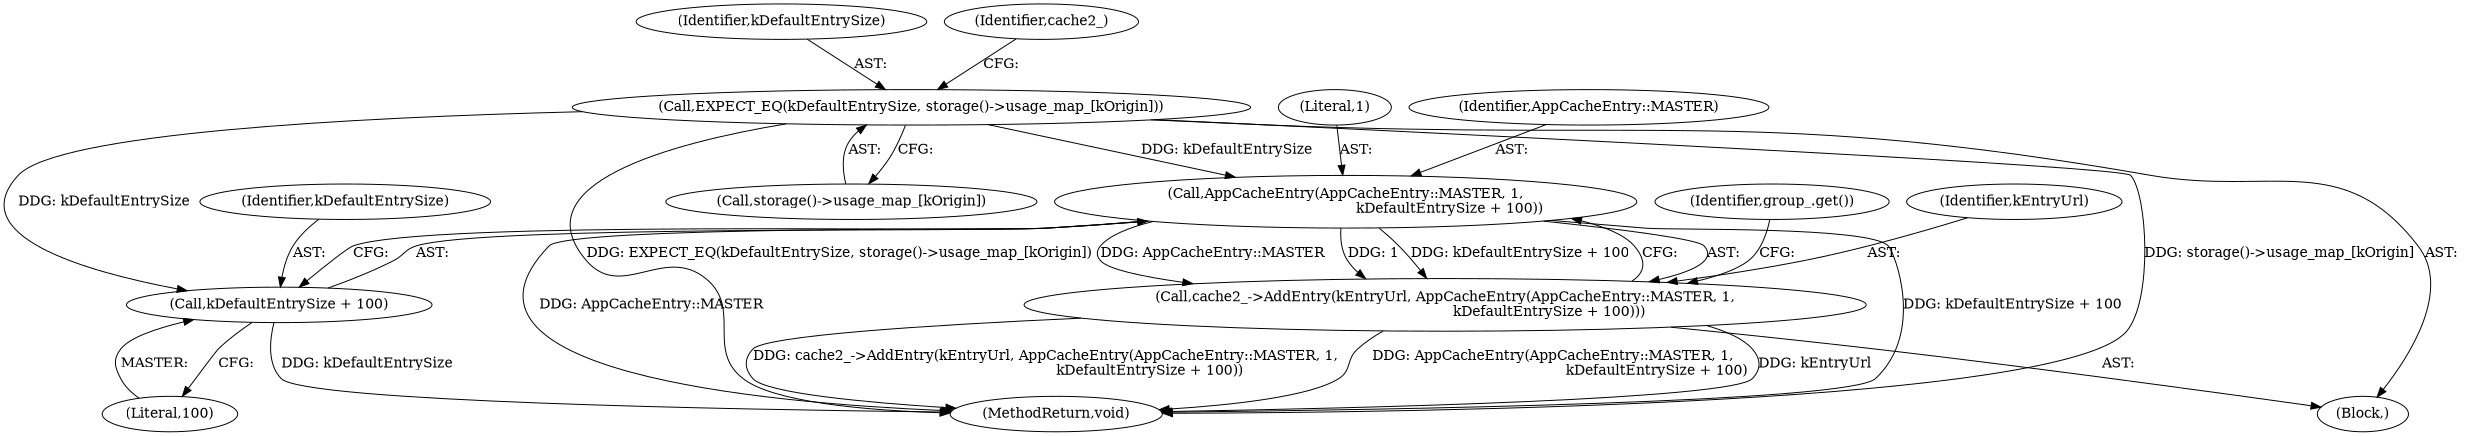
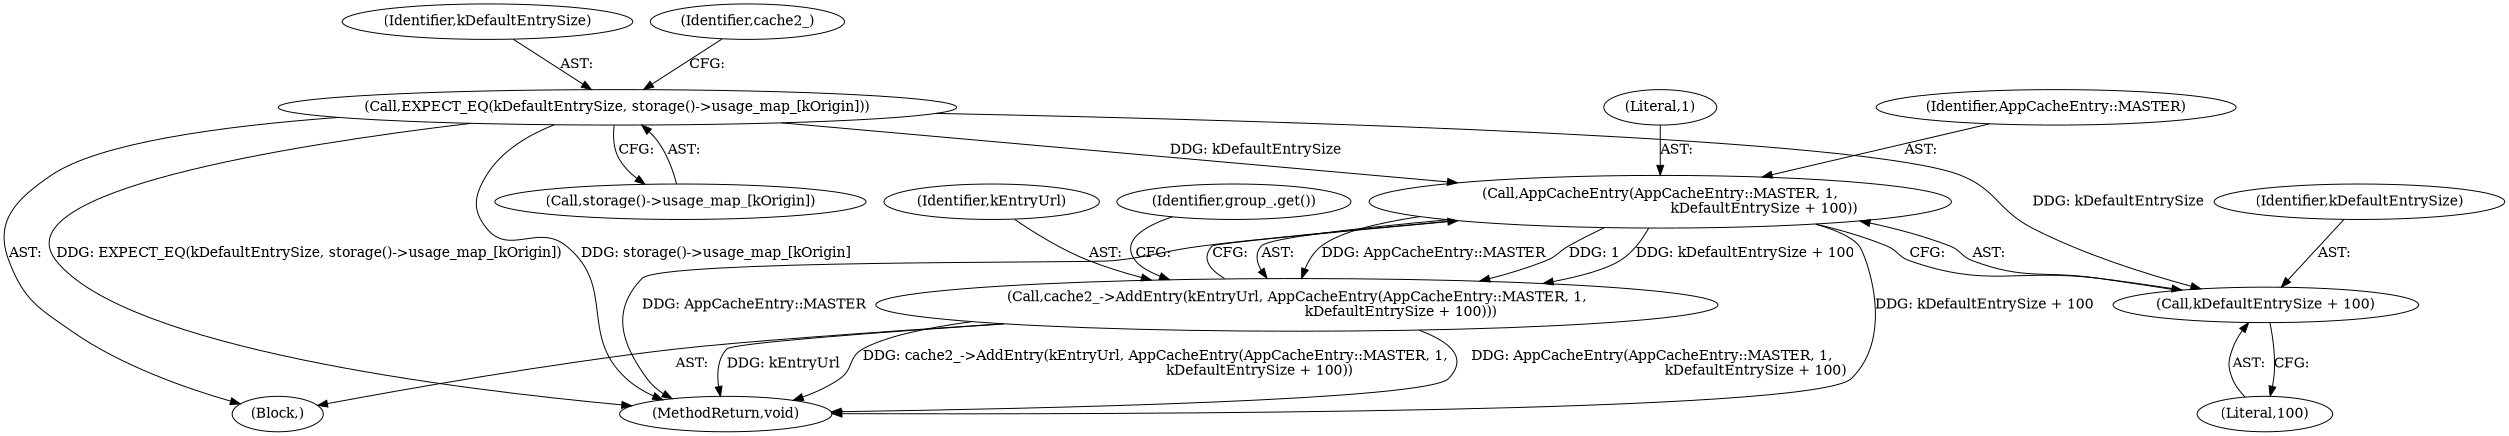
(157, 364) -> (2251, 364)
(581, 404) -> none
